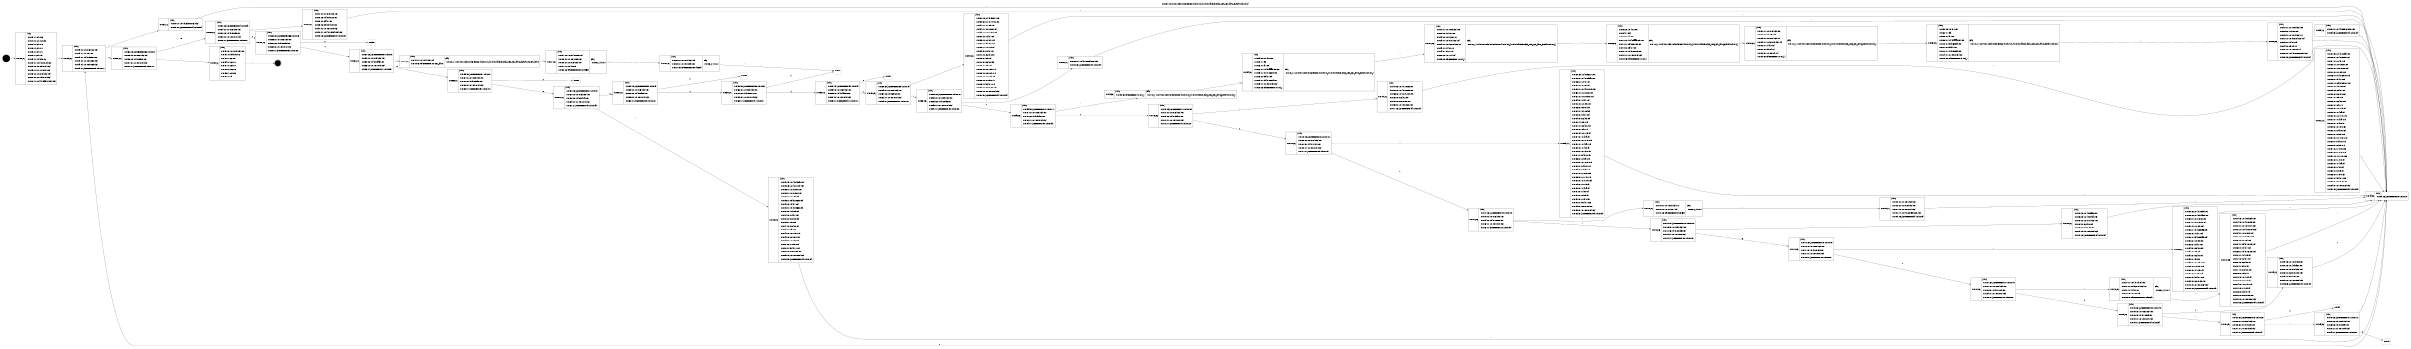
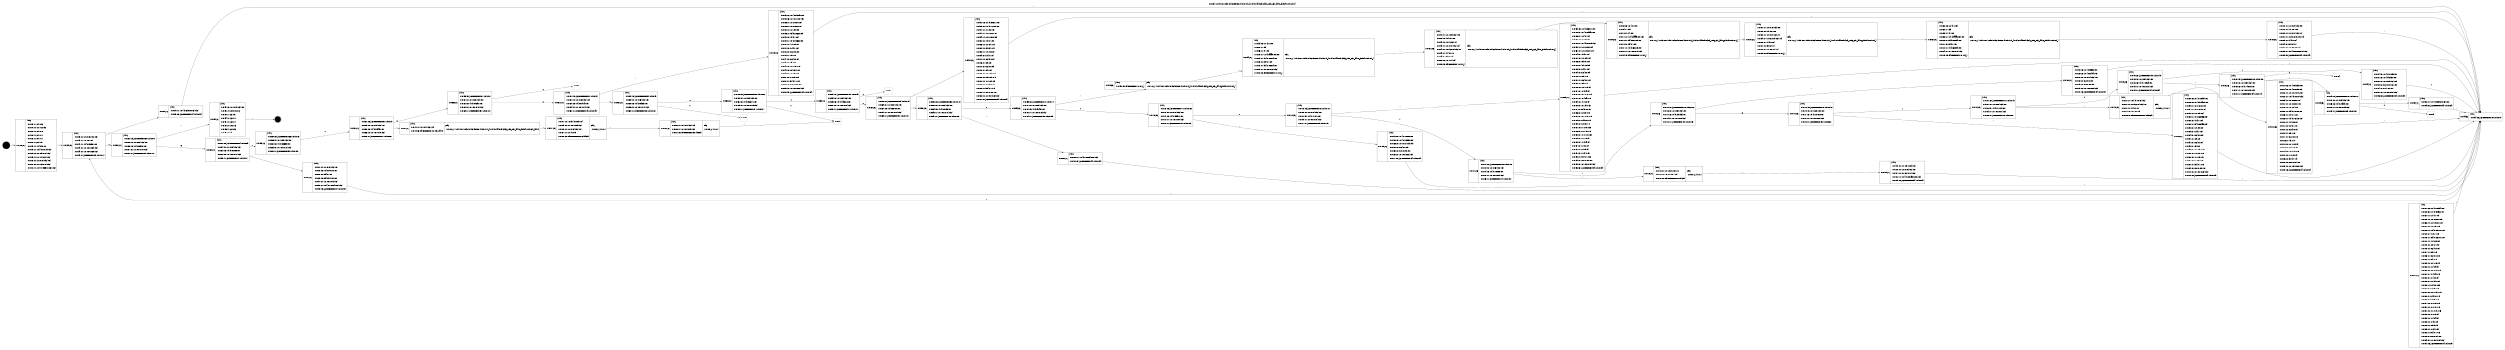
(371, 43) -> none
(2377, 258) -> (2384, 103)
